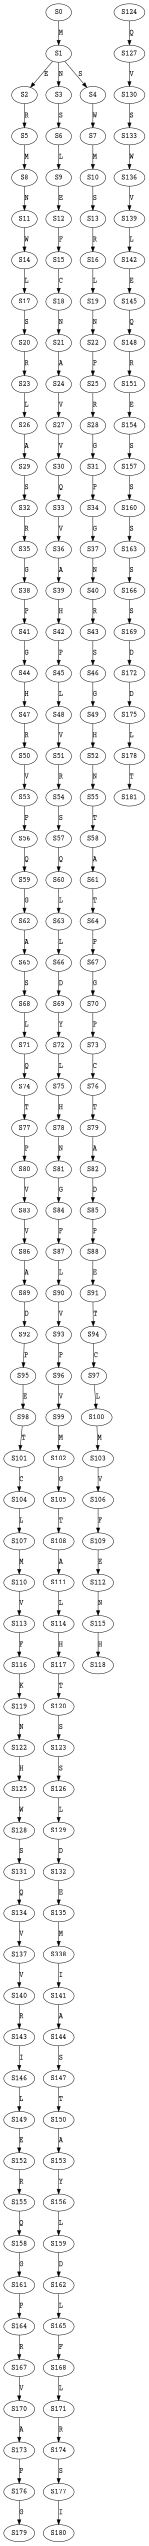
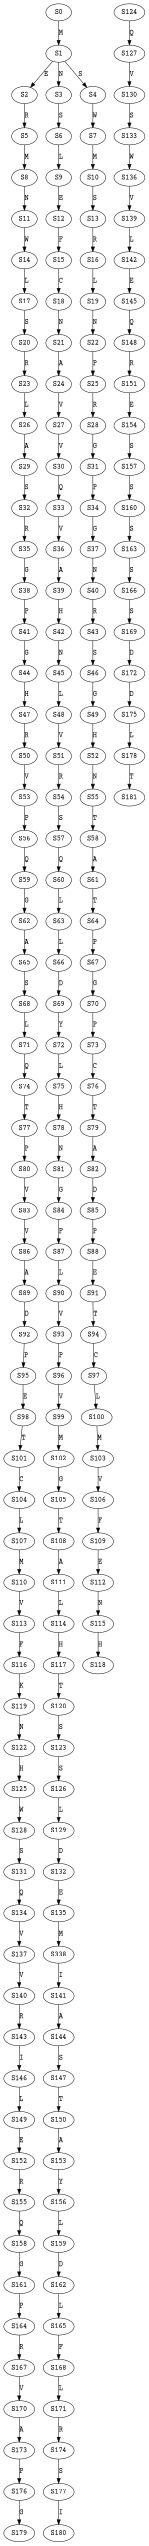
(61, 653) -> (61, 653)
